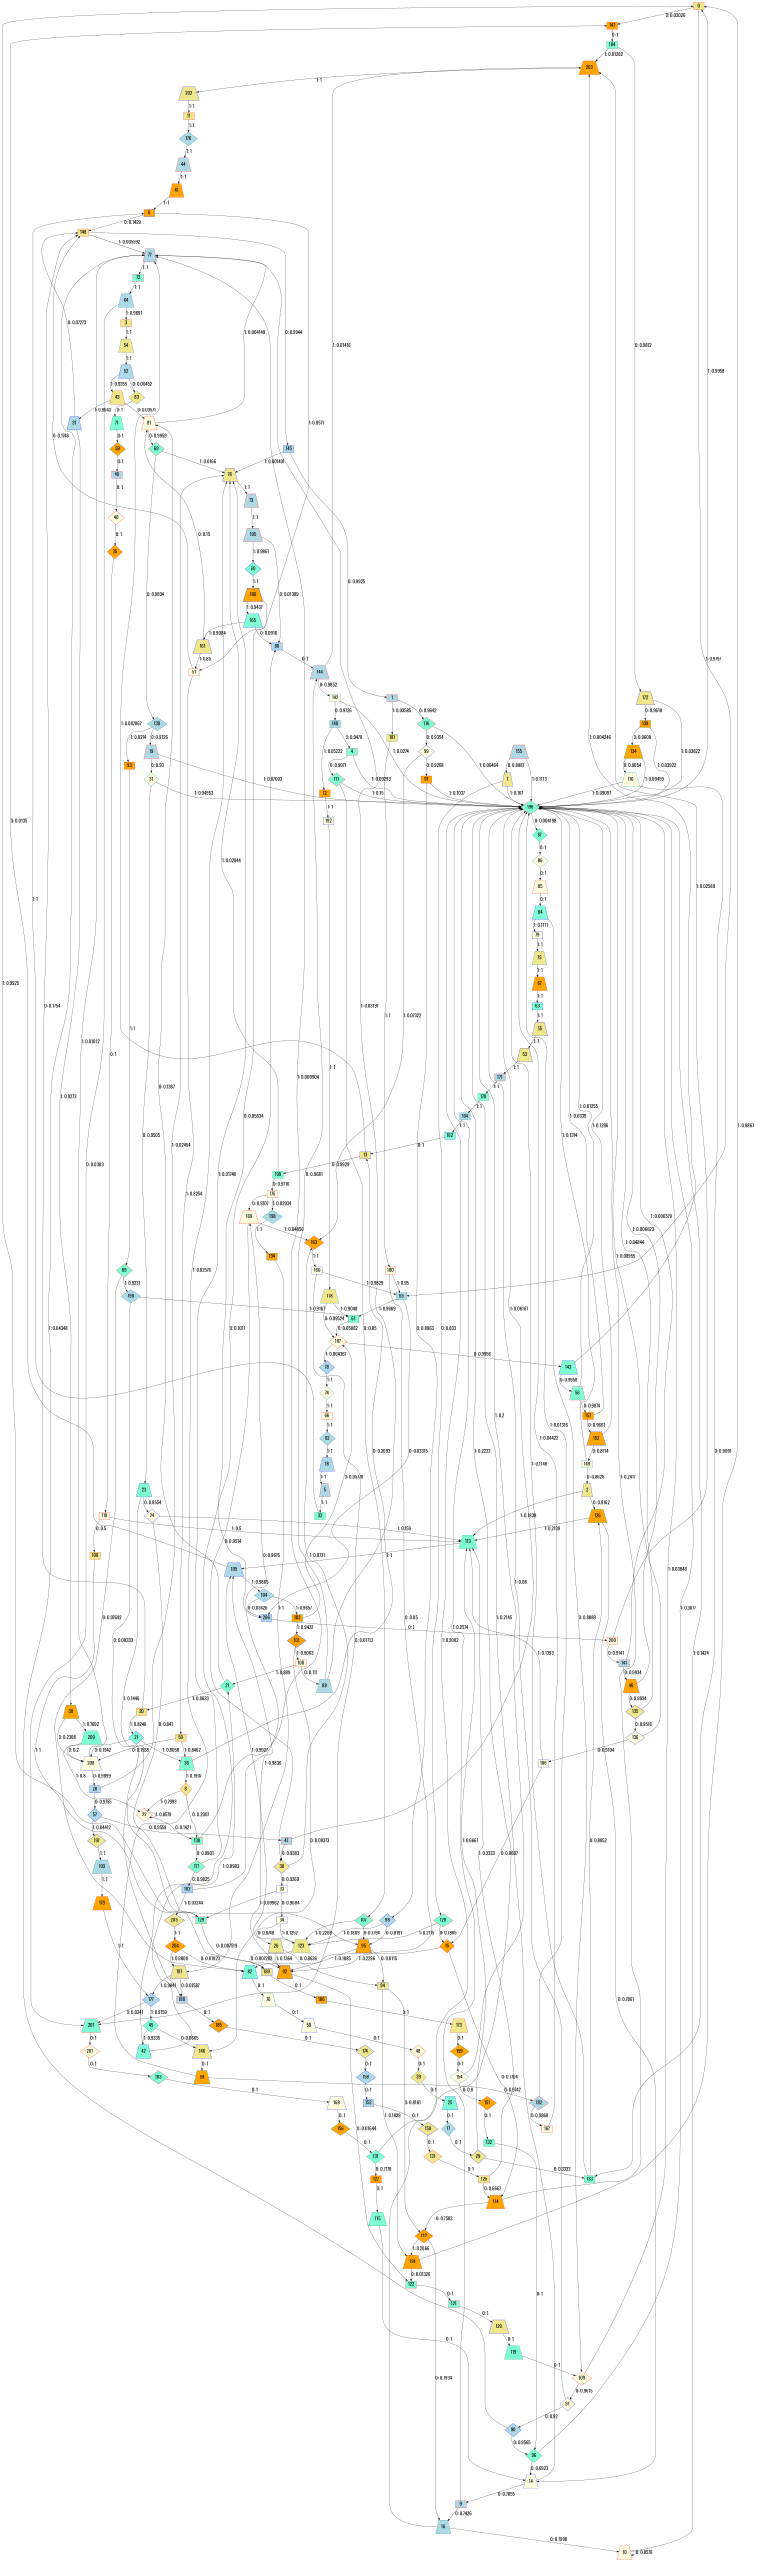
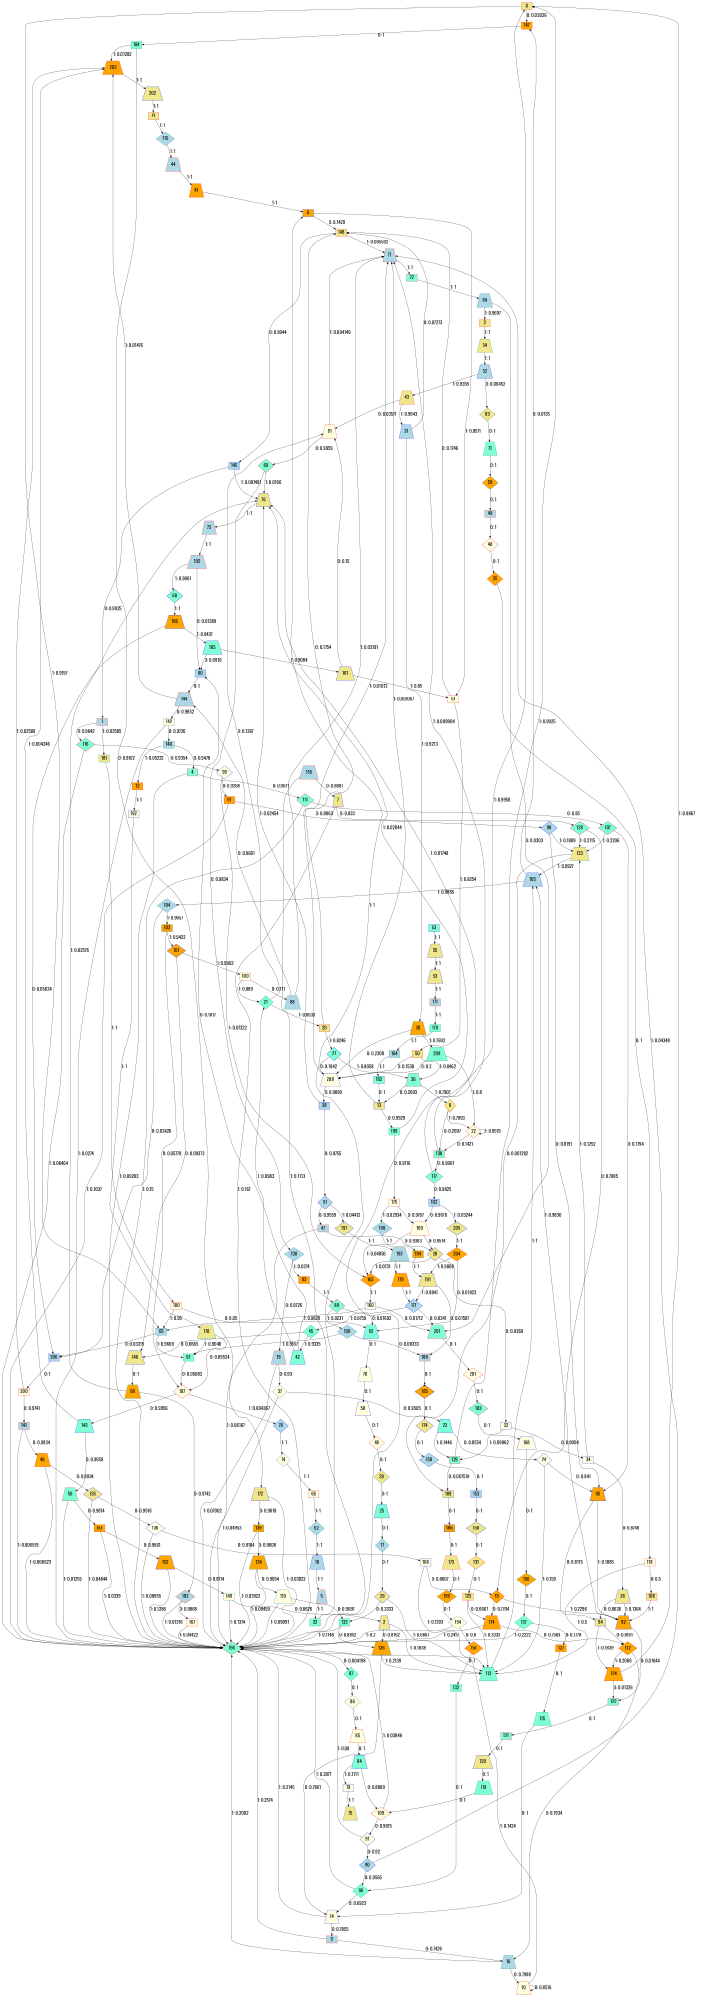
(540, 984) -> none
